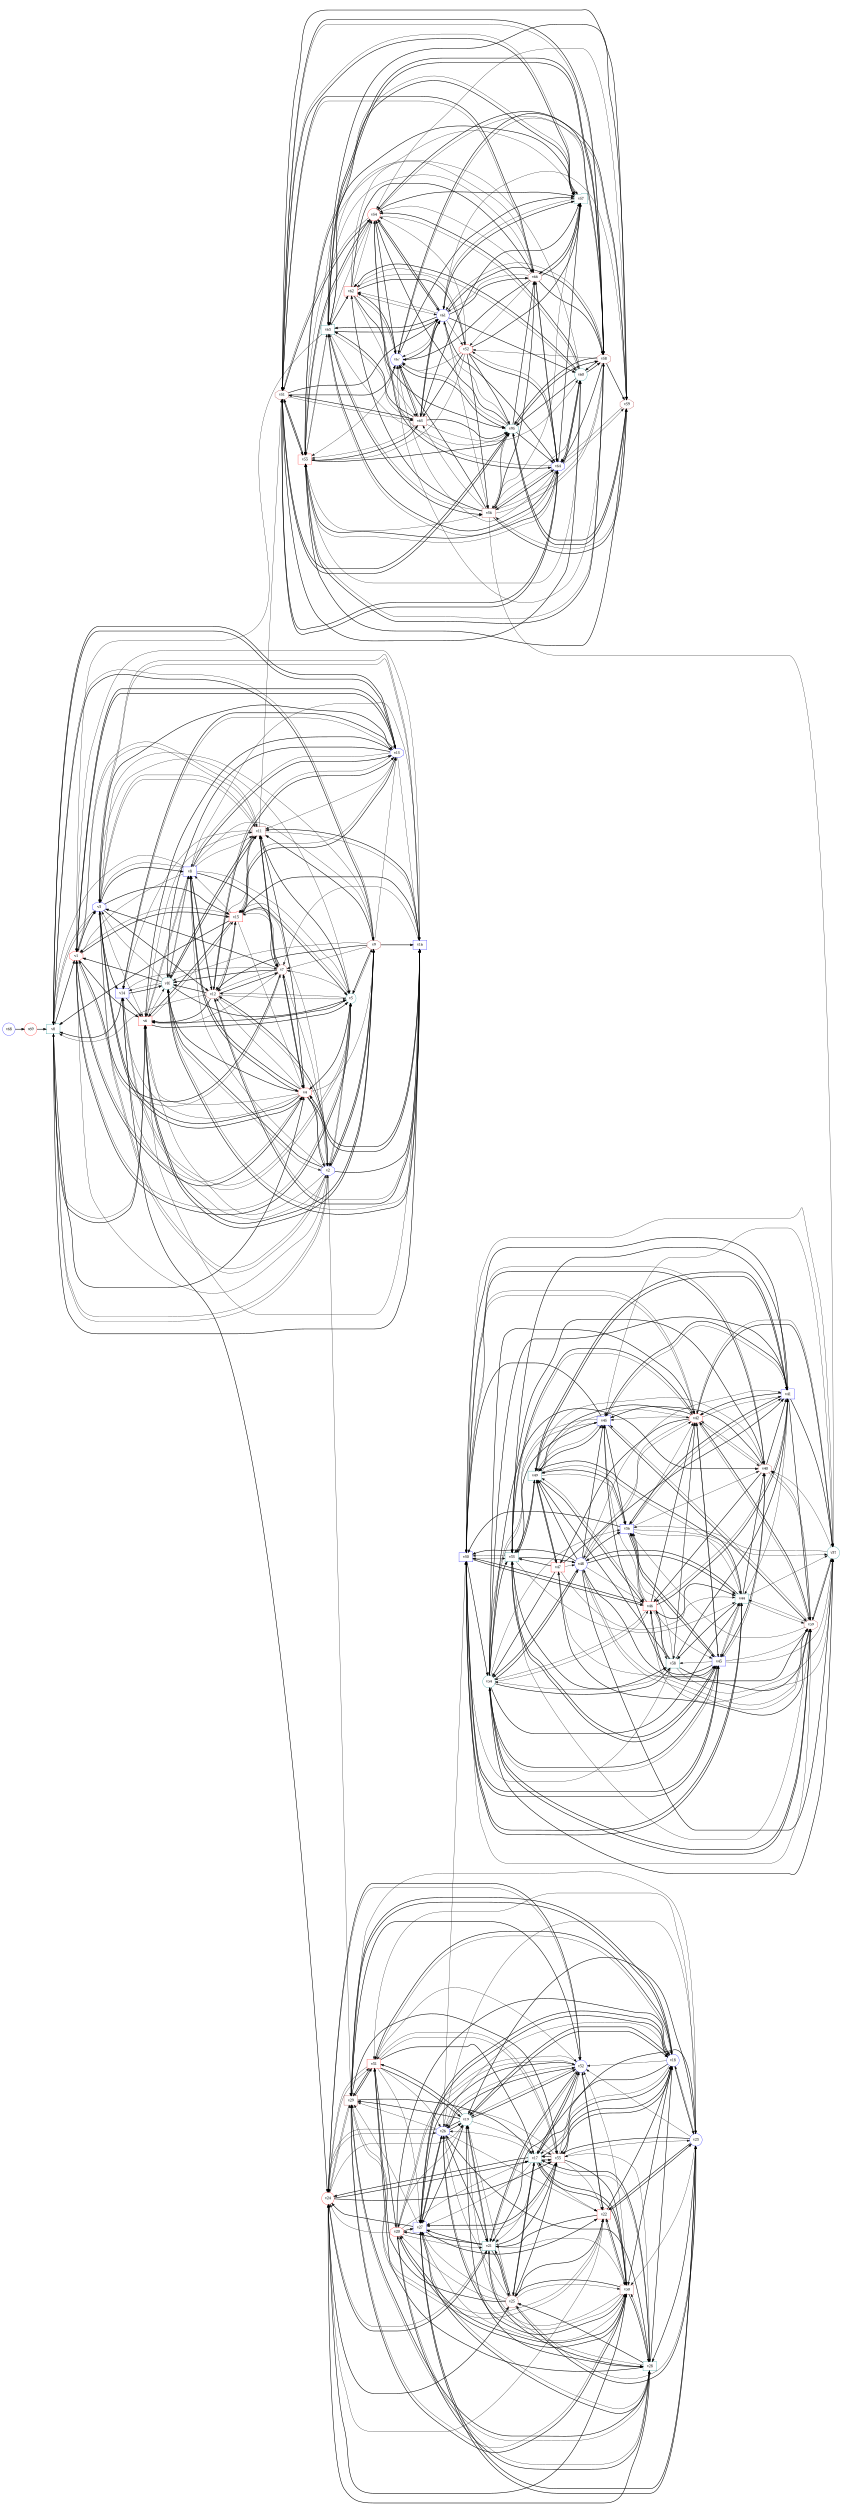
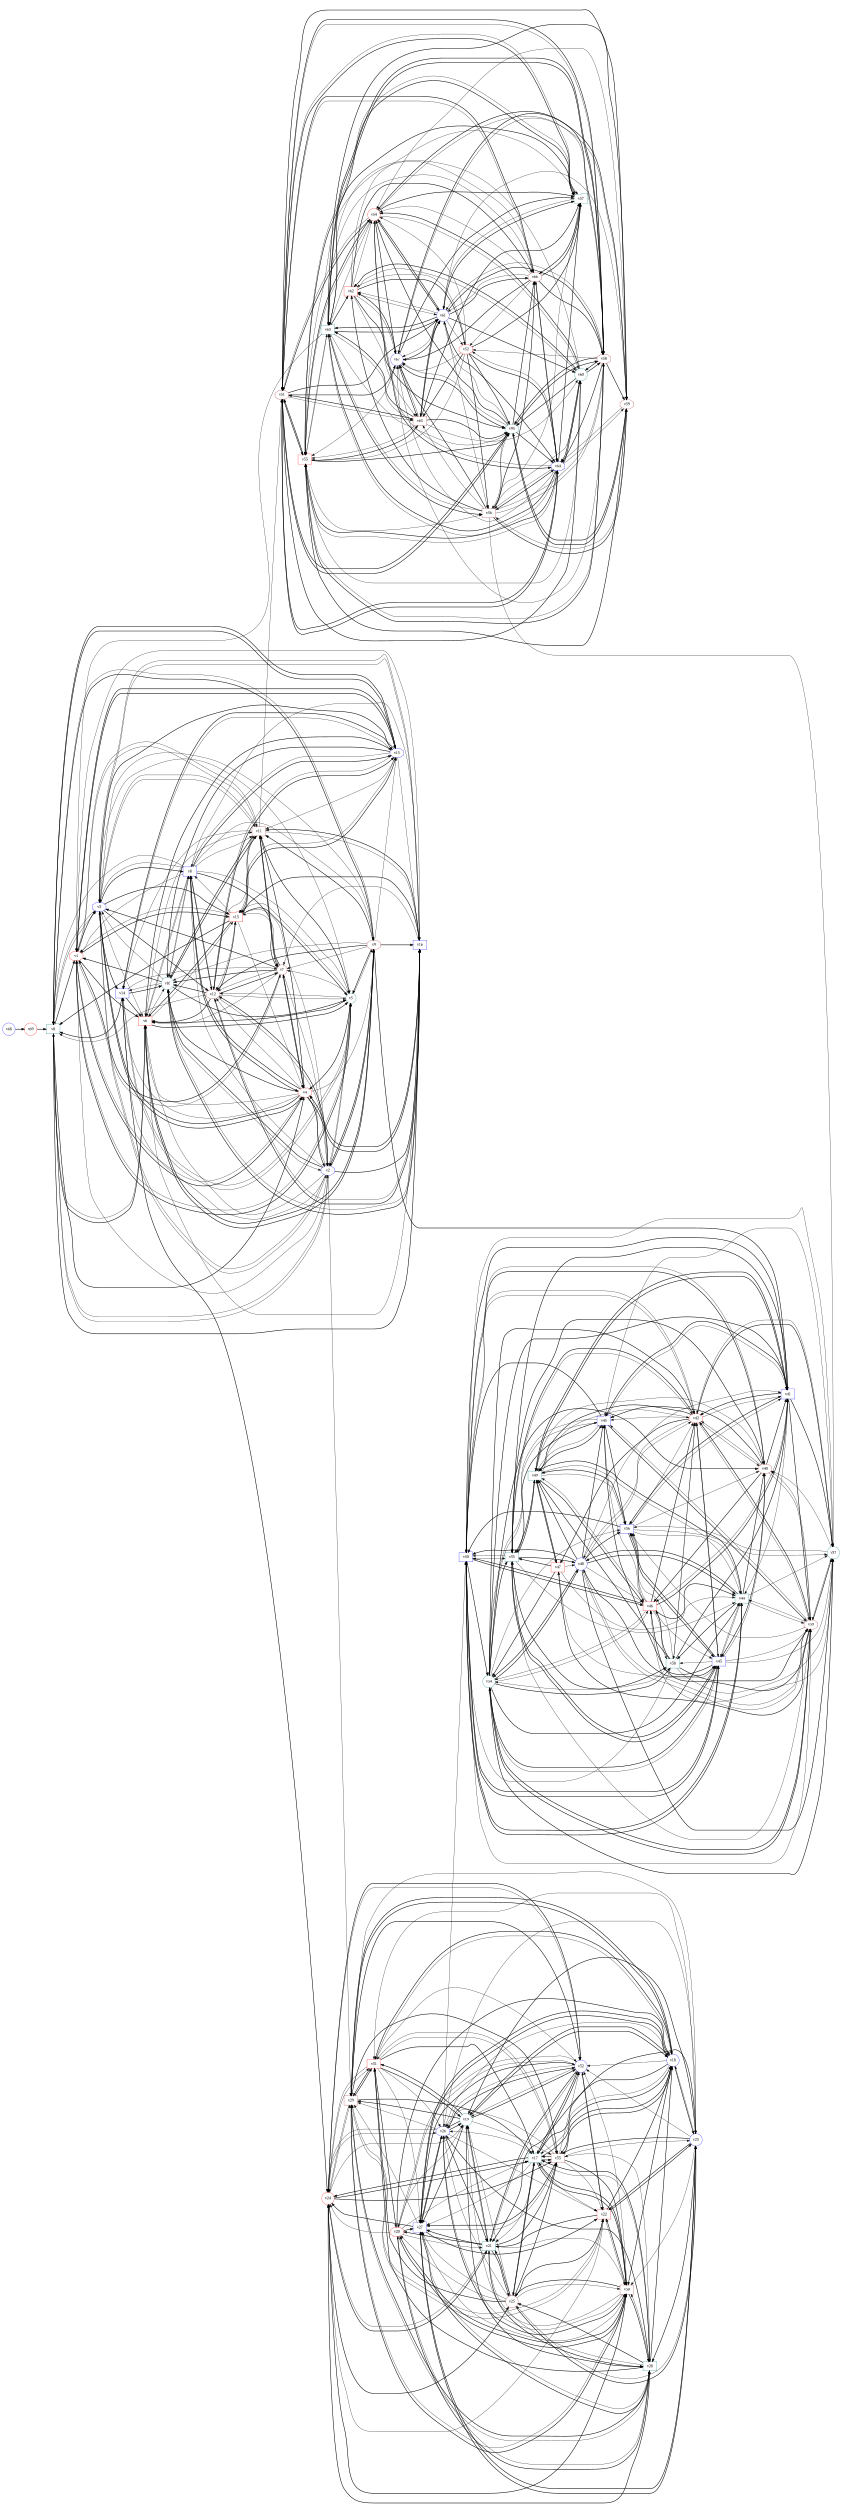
(675, 1473) -> (521, 1228)
